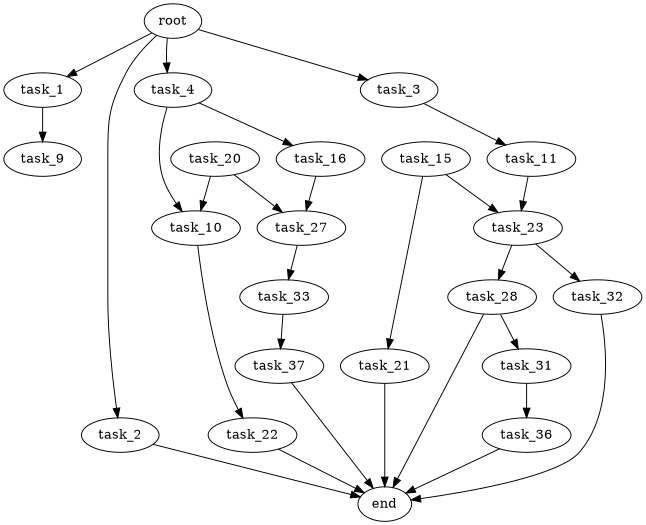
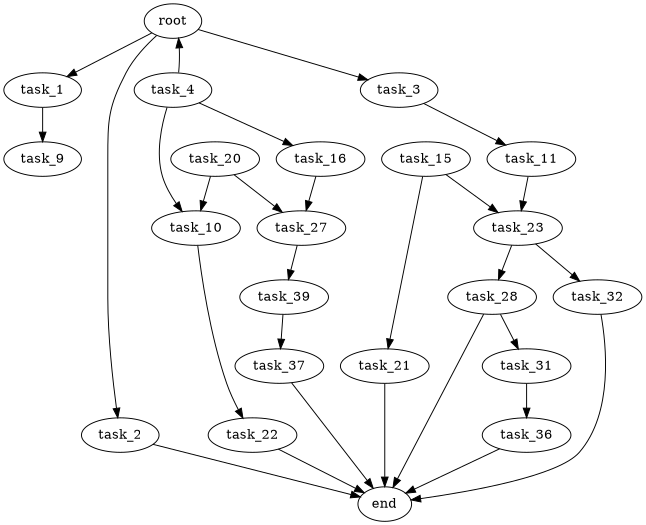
(167, 51) -> (179, 60)
(284, 297) -> (284, 297)
